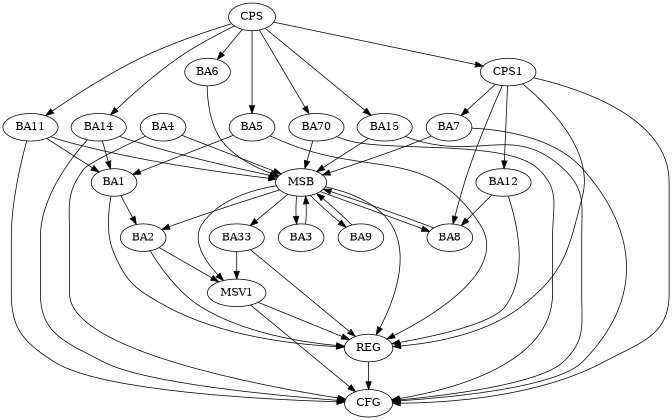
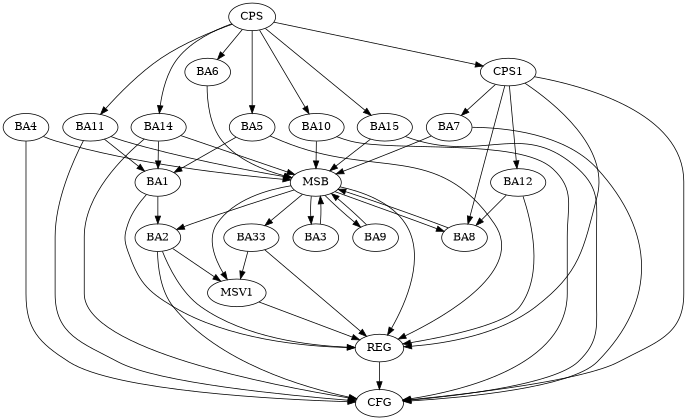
(316, 127) -> (317, 127)
(305, 350) -> (228, 352)
